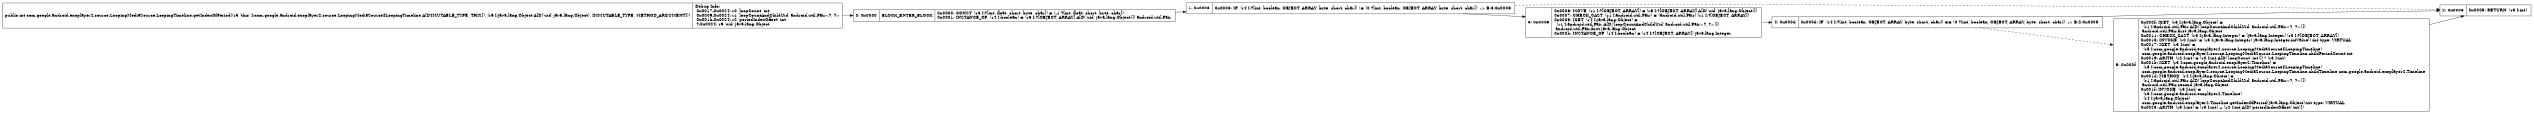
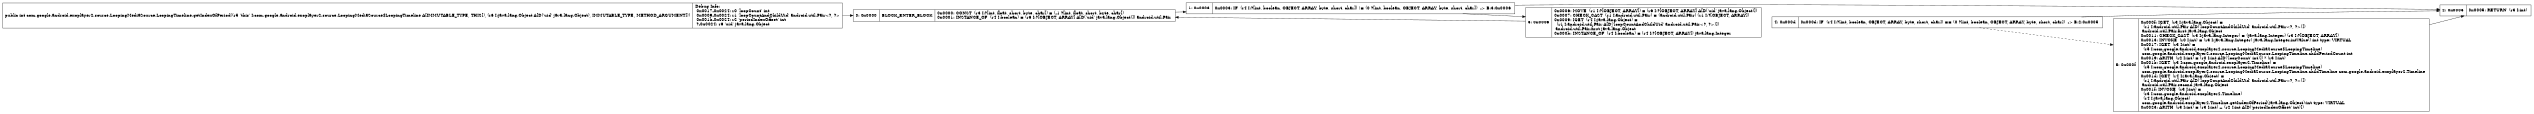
(1976, 6) -> (1976, 6)
(1765, 22) -> (1352, 19)
(2188, 76) -> (2183, 76)
